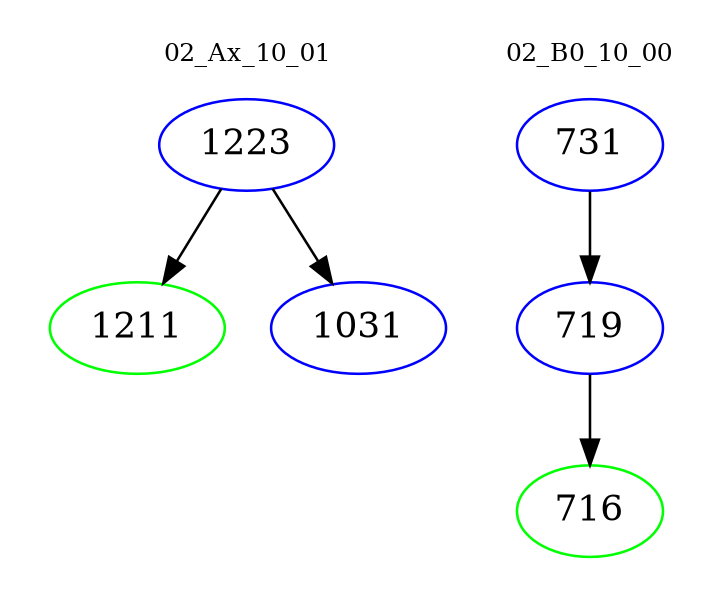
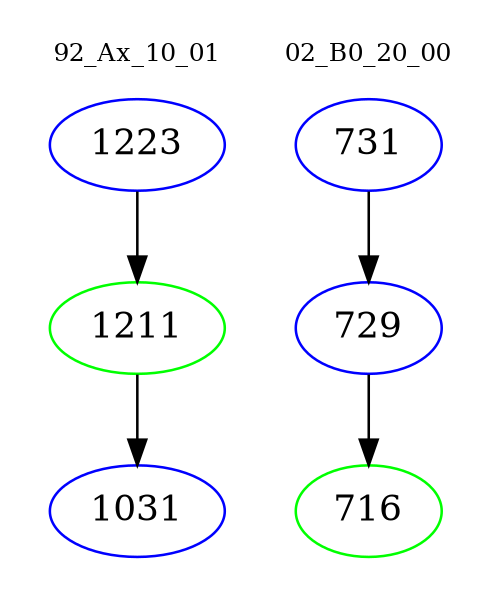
(248, 55) -> (137, 55)
(590, 55) -> (369, 55)
(295, 225) -> (137, 407)
(590, 328) -> (369, 328)
